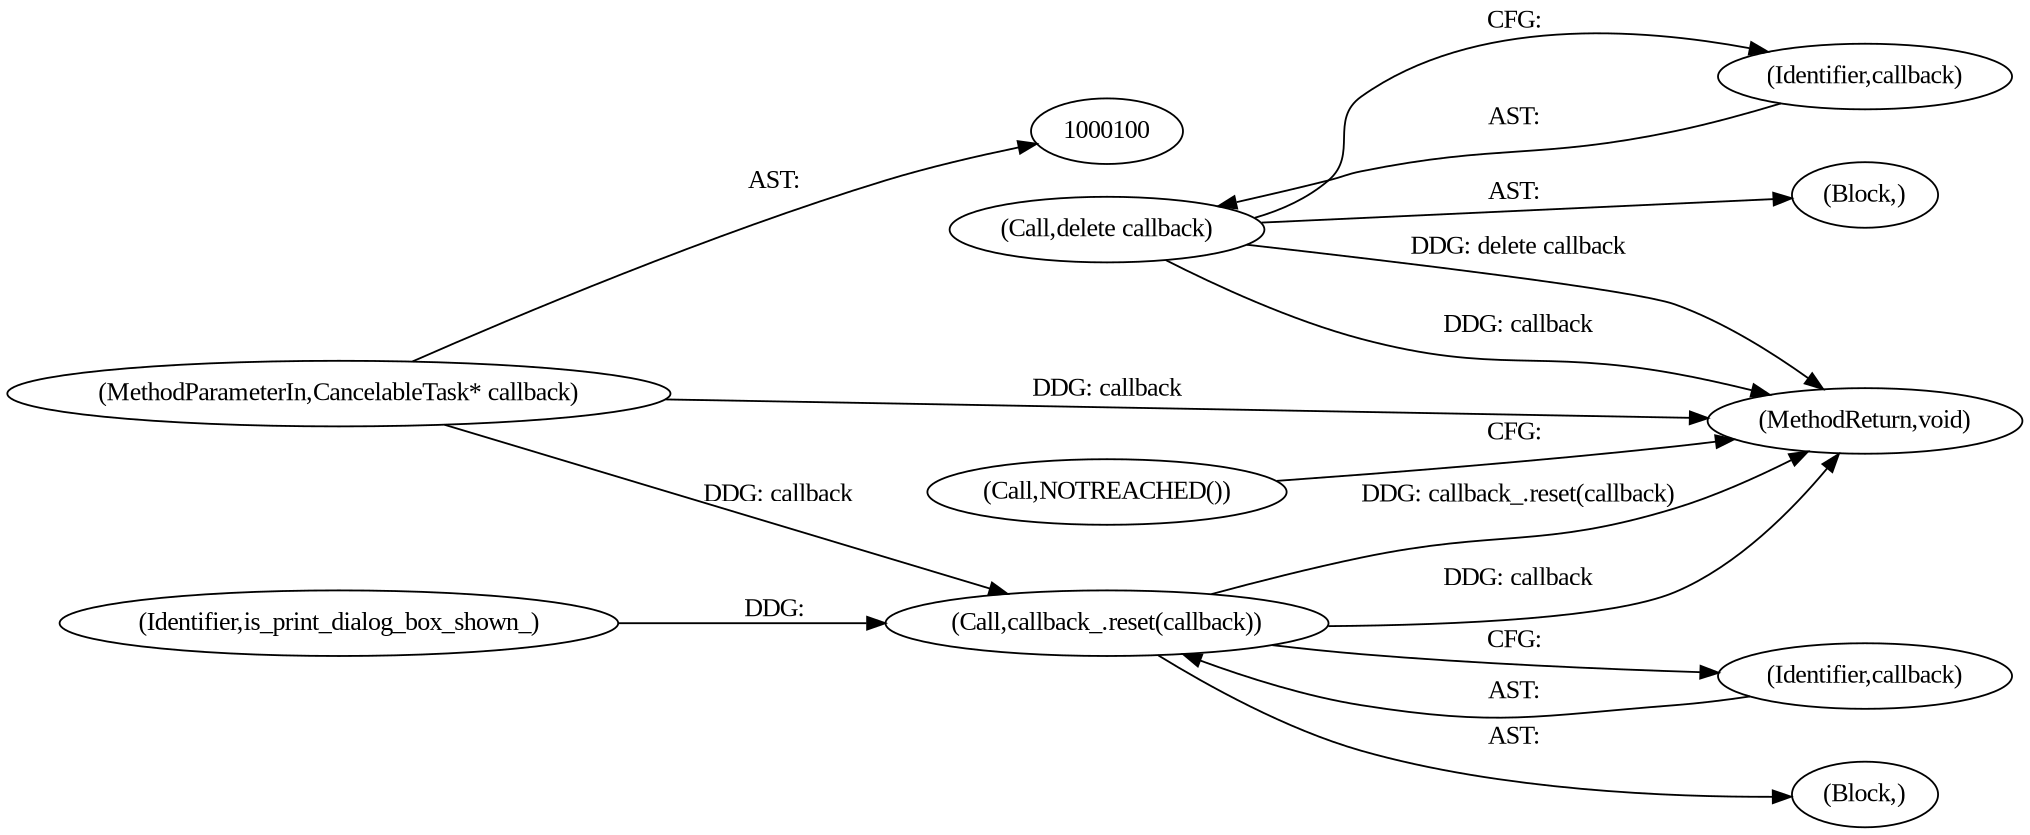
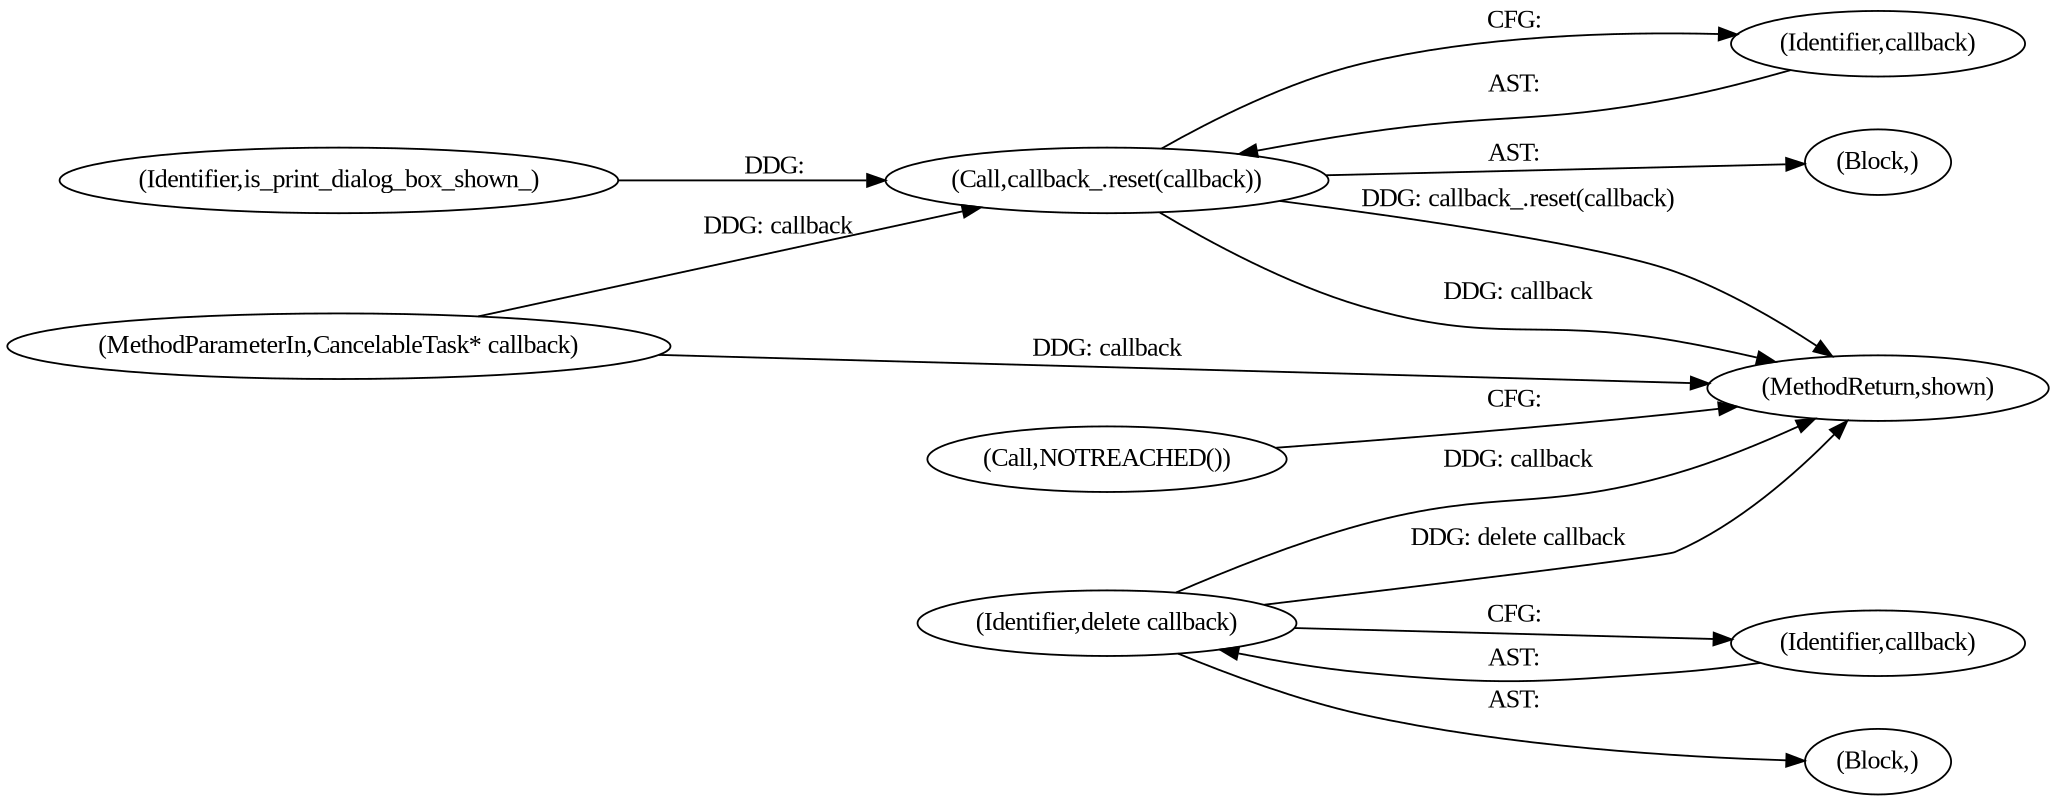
(1107, 131) -> none
(1107, 230) -> (1107, 623)
(1865, 421) -> (1878, 388)
